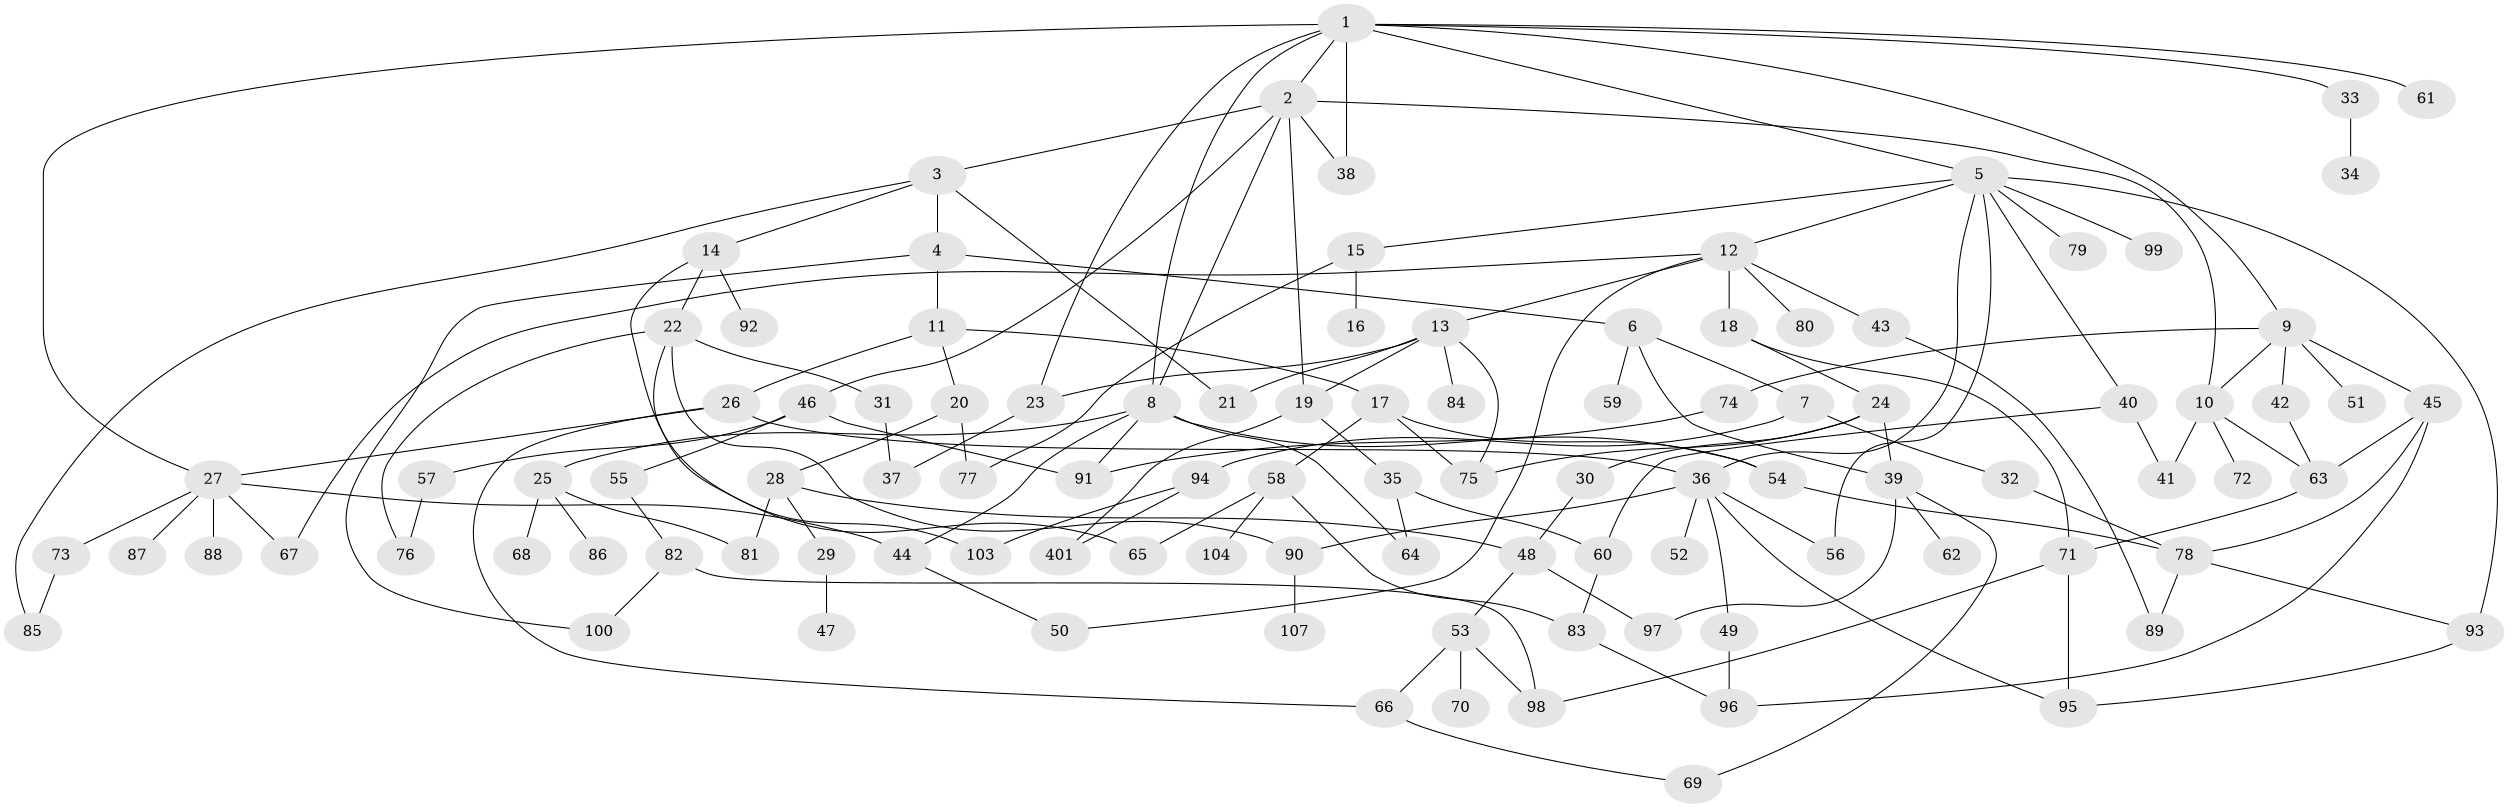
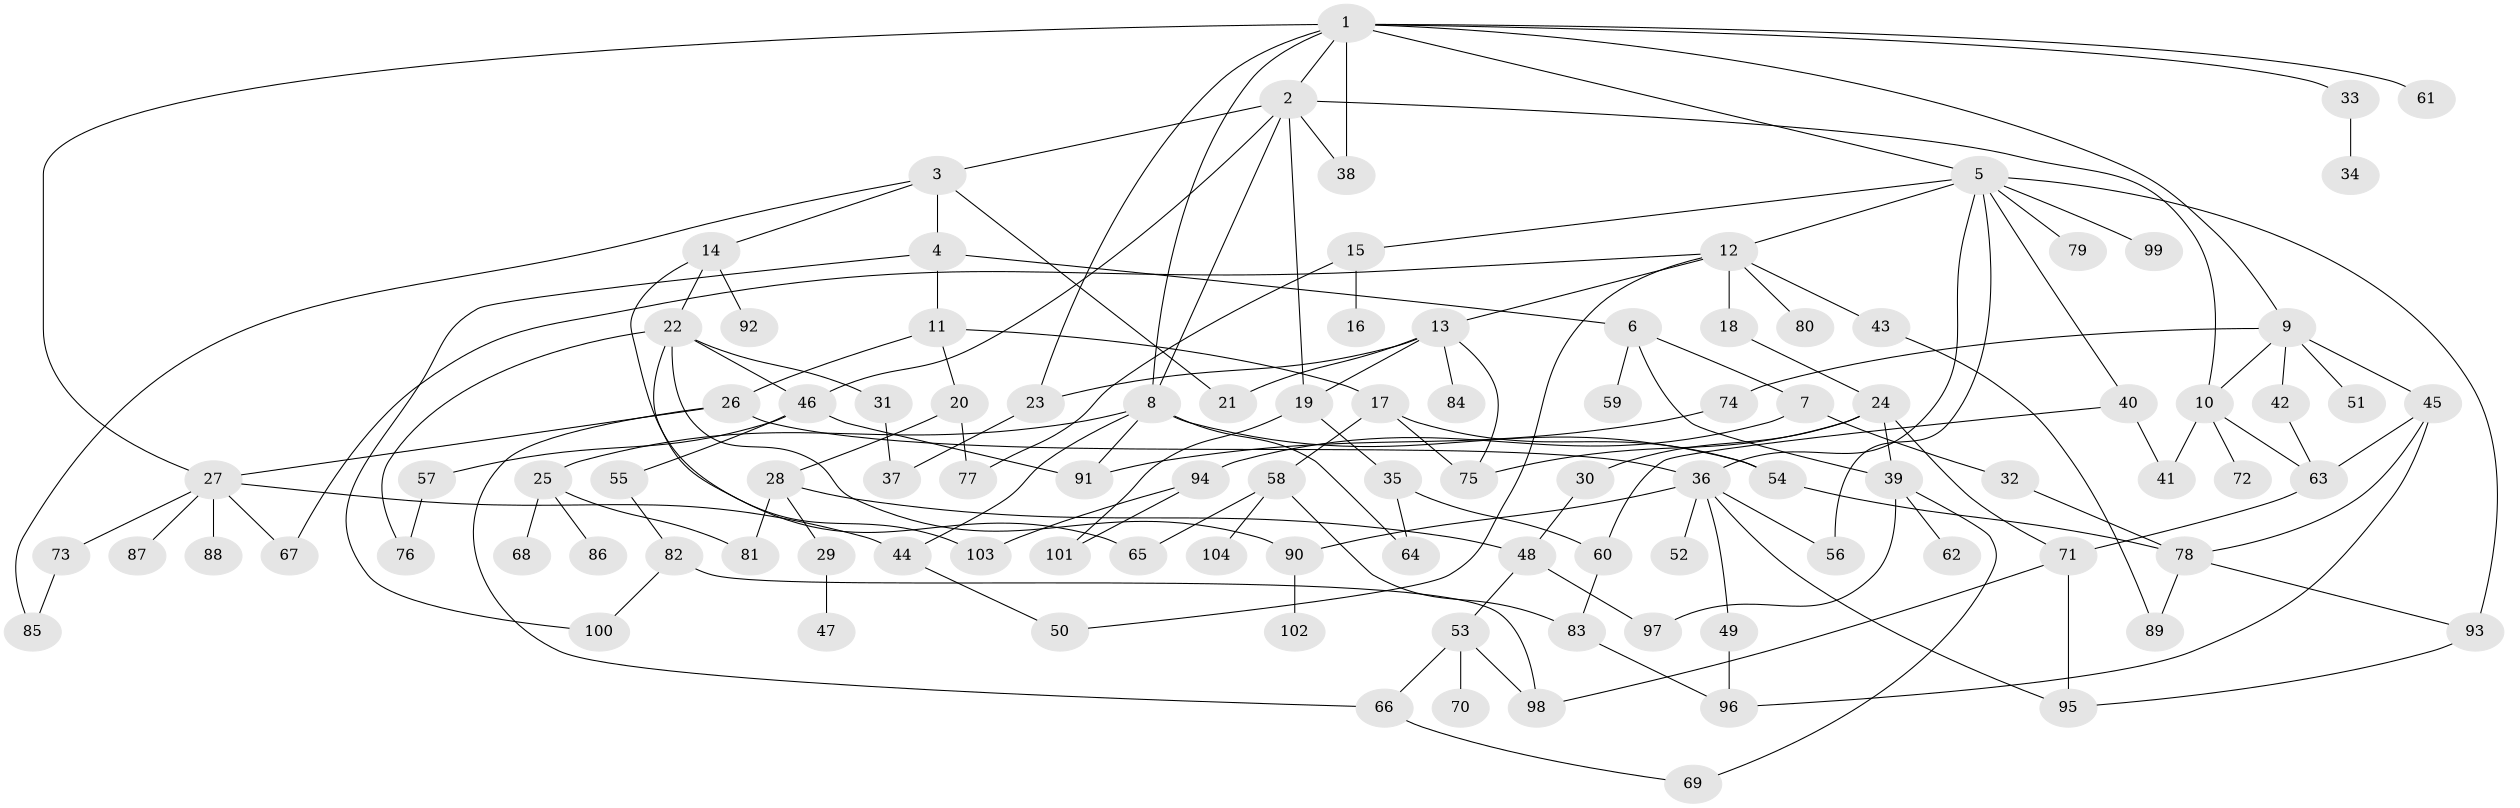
none -> (740, 366)
(1960, 390) -> (1964, 491)
(1060, 556) -> (1060, 556)
(1295, 632) -> (1295, 632)
